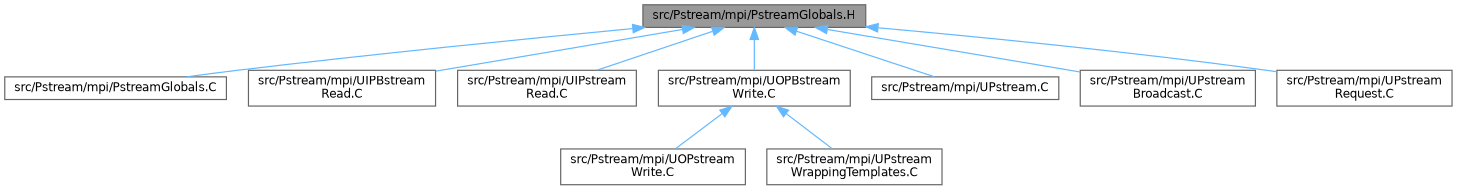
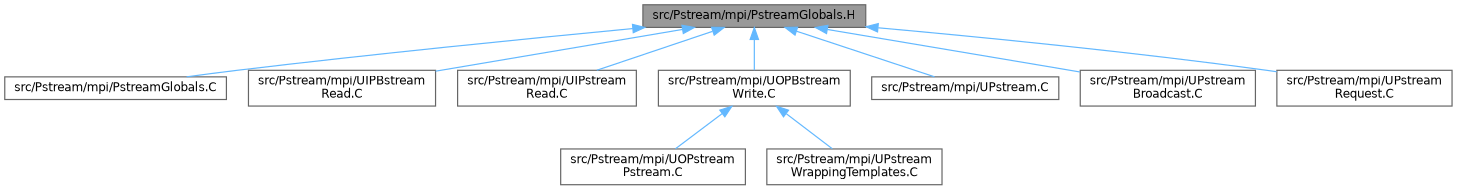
(653, 167) -> (653, 167)
